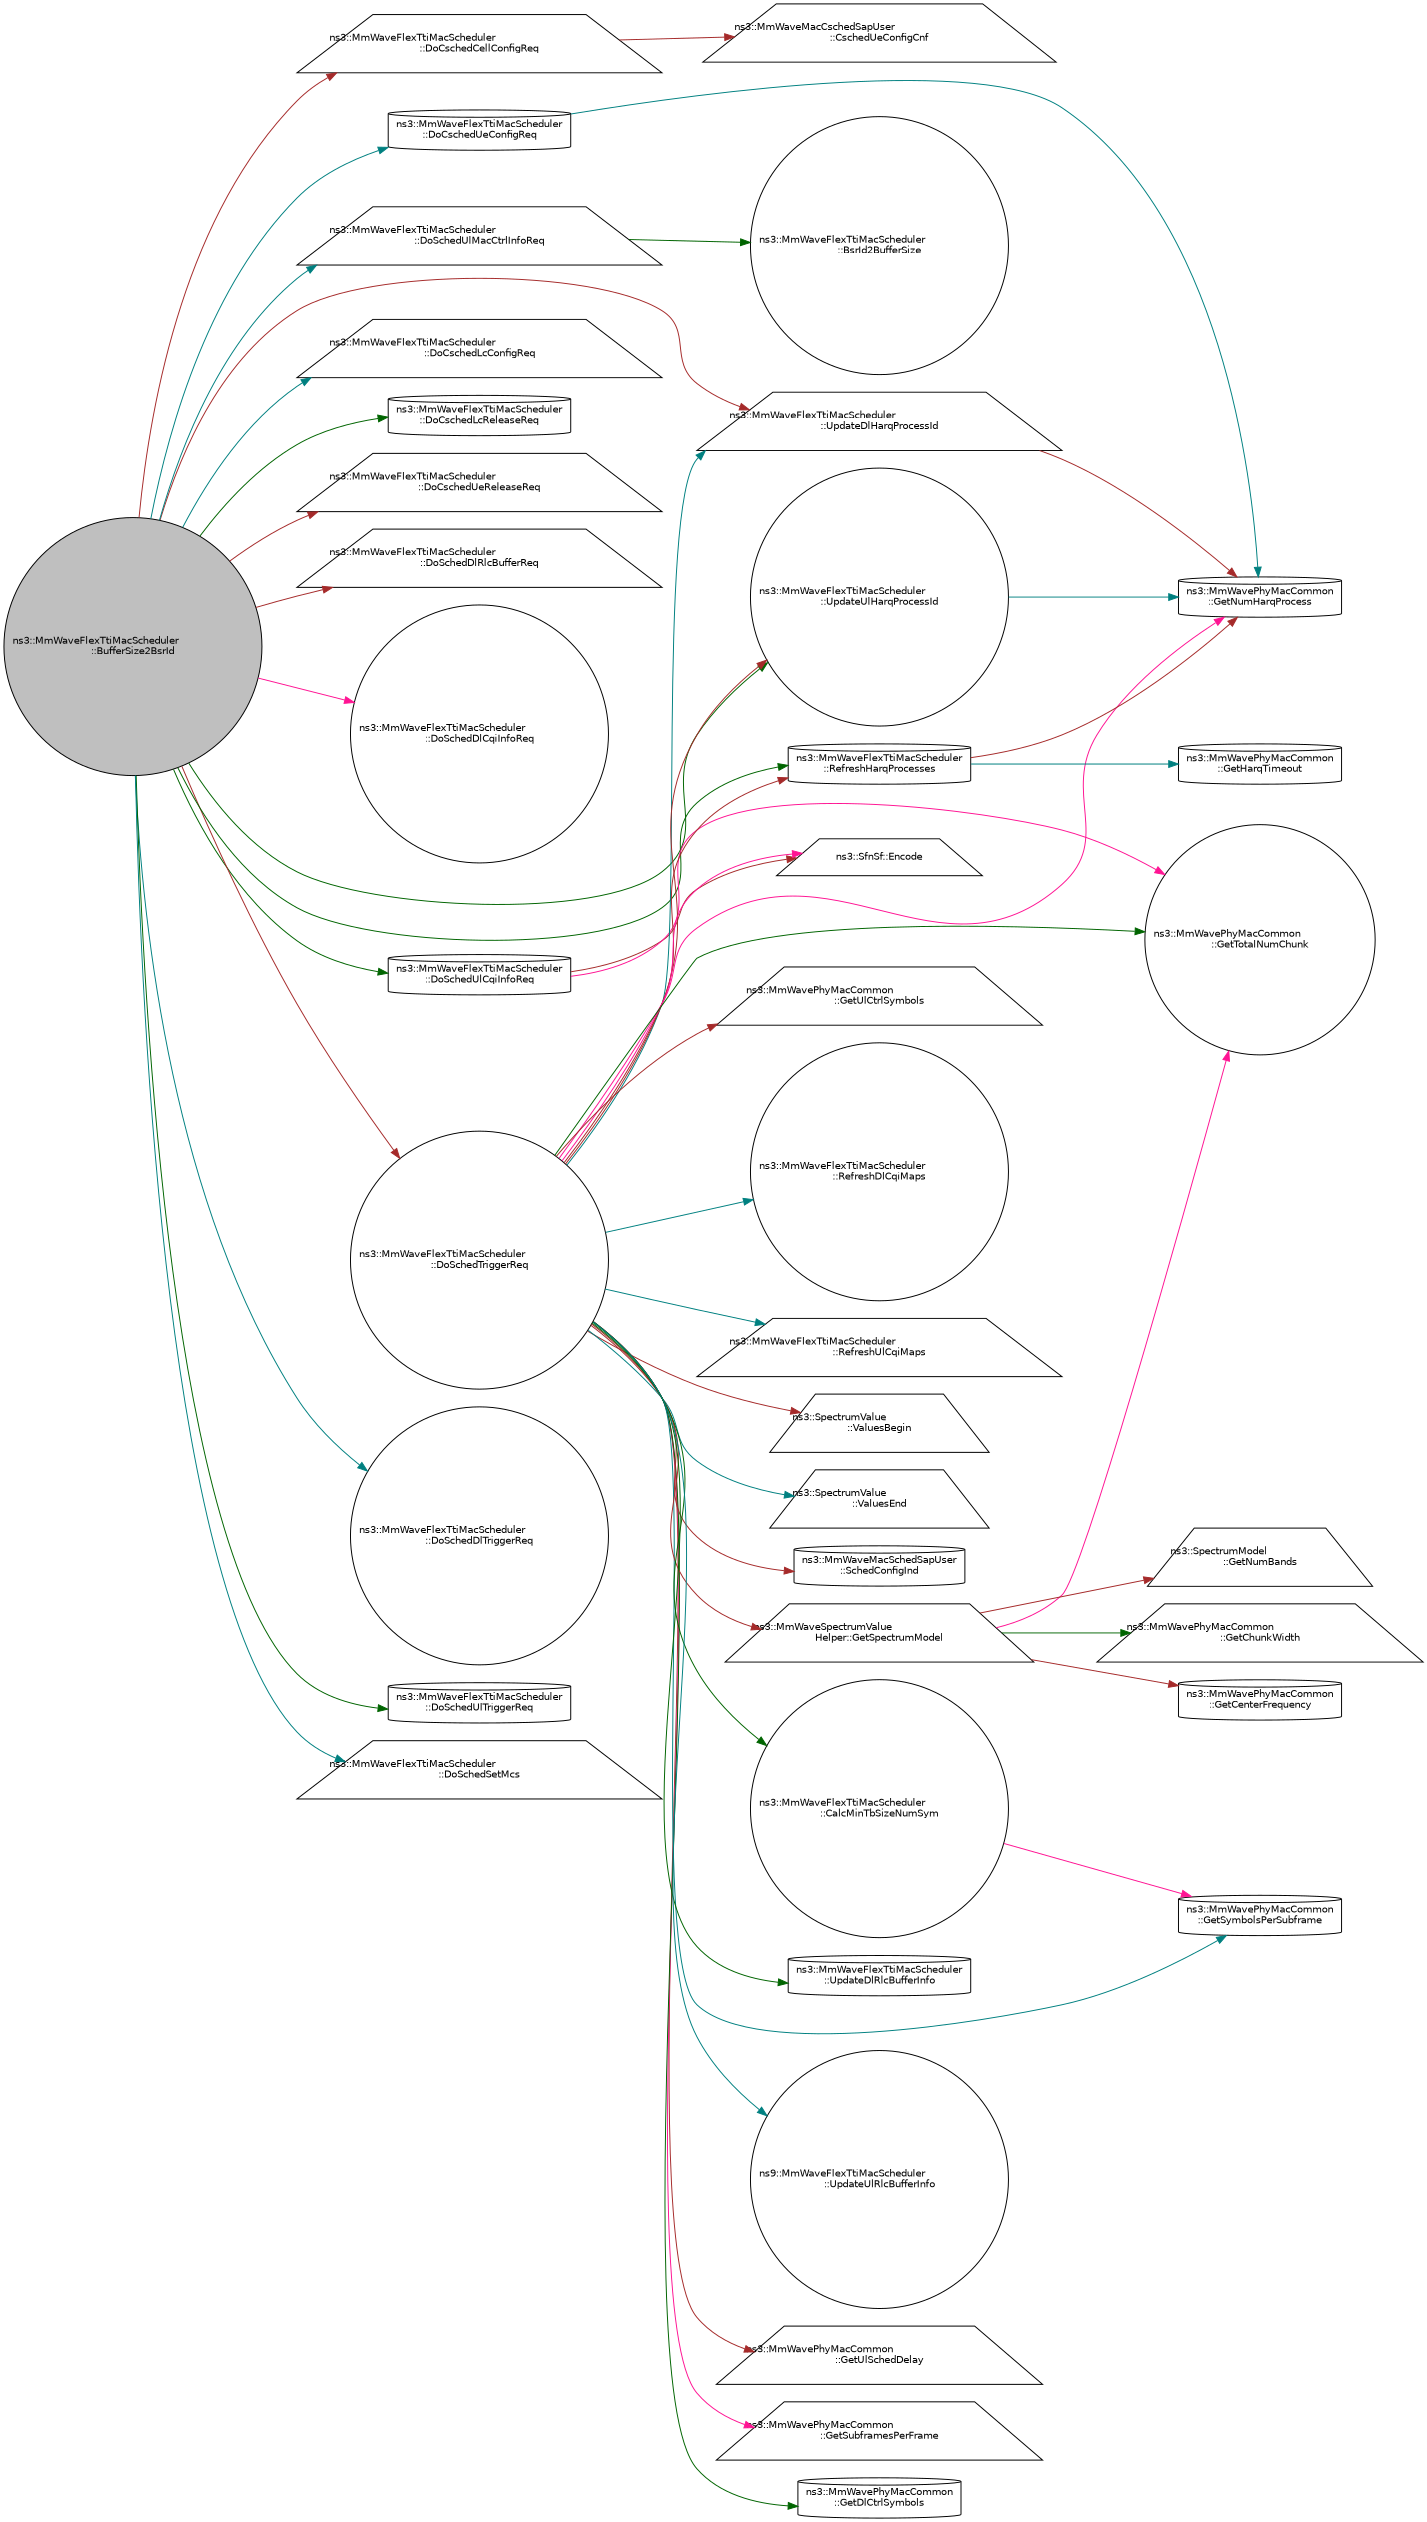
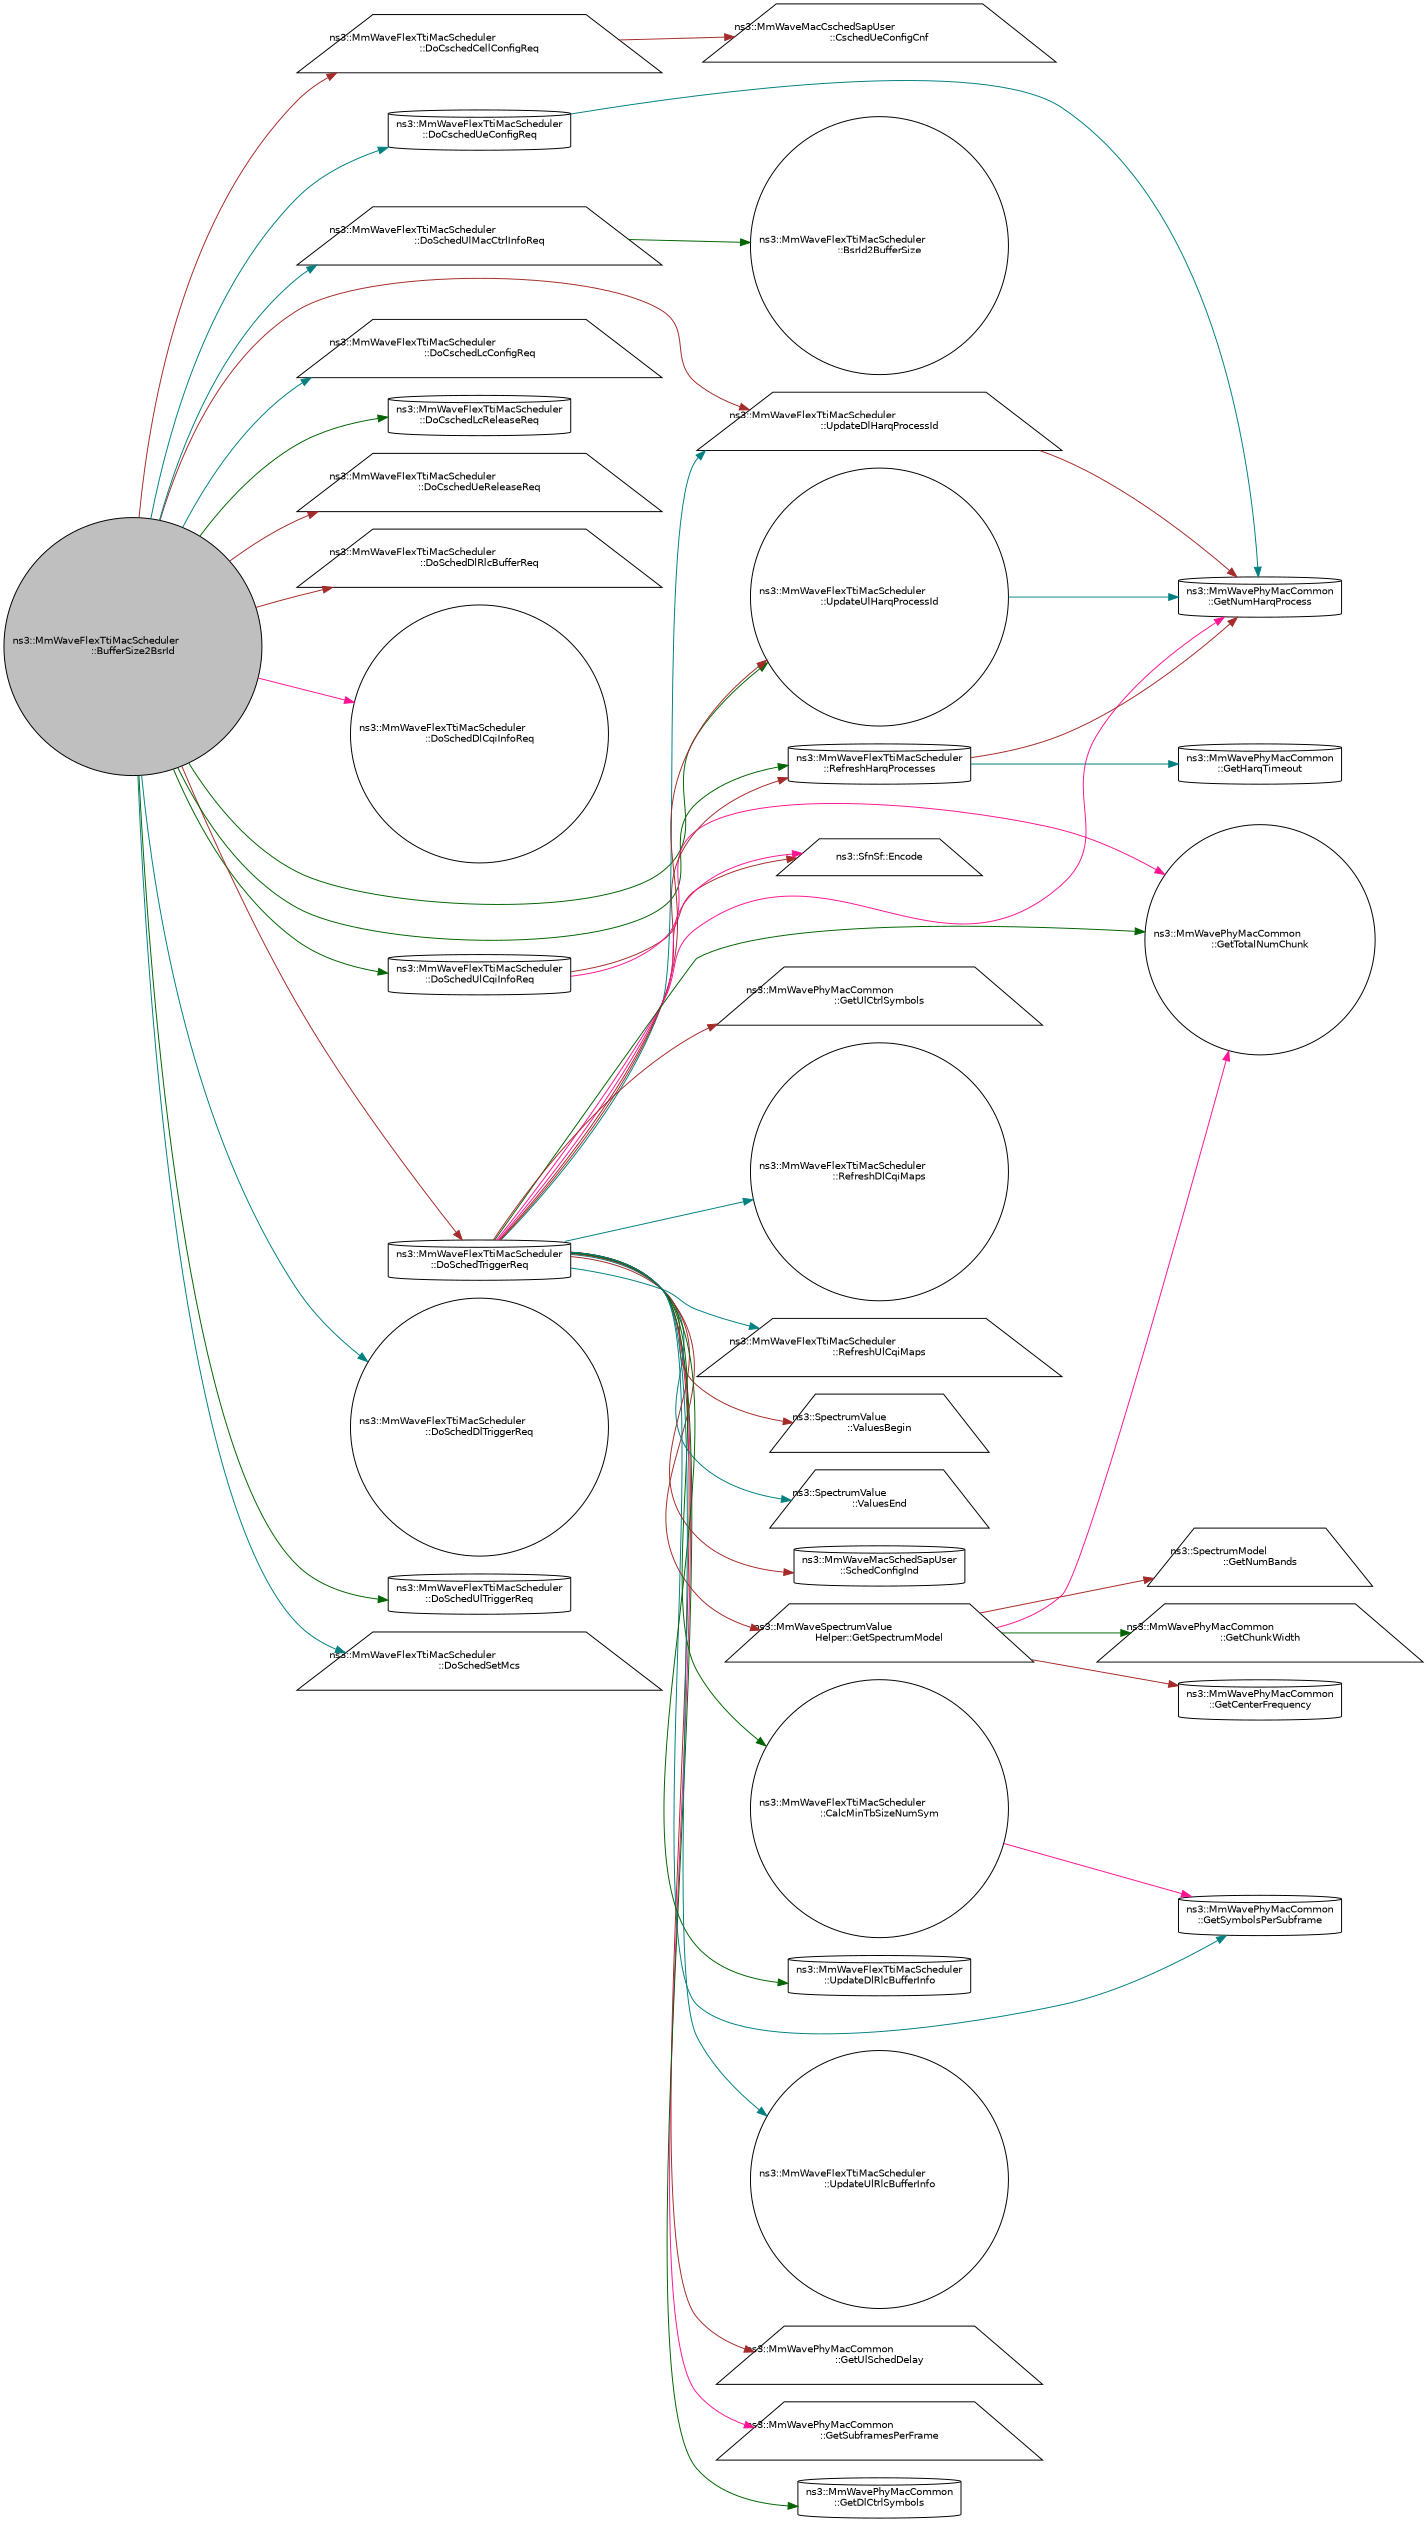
(479, 1260) -> (479, 1260)
(879, 2180) -> (879, 2180)
